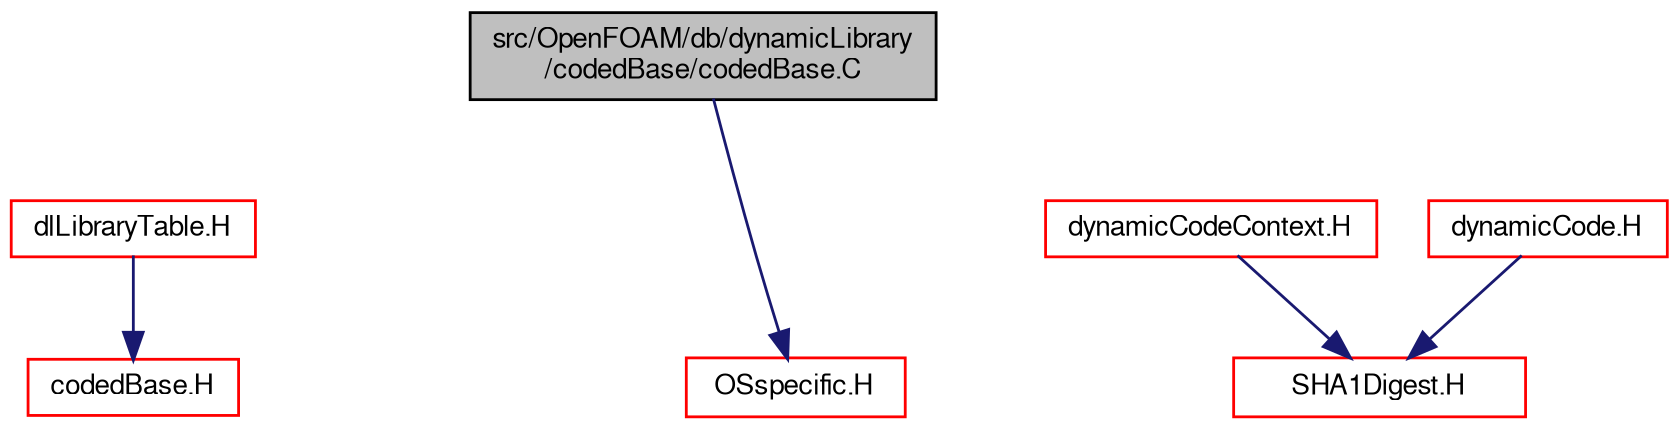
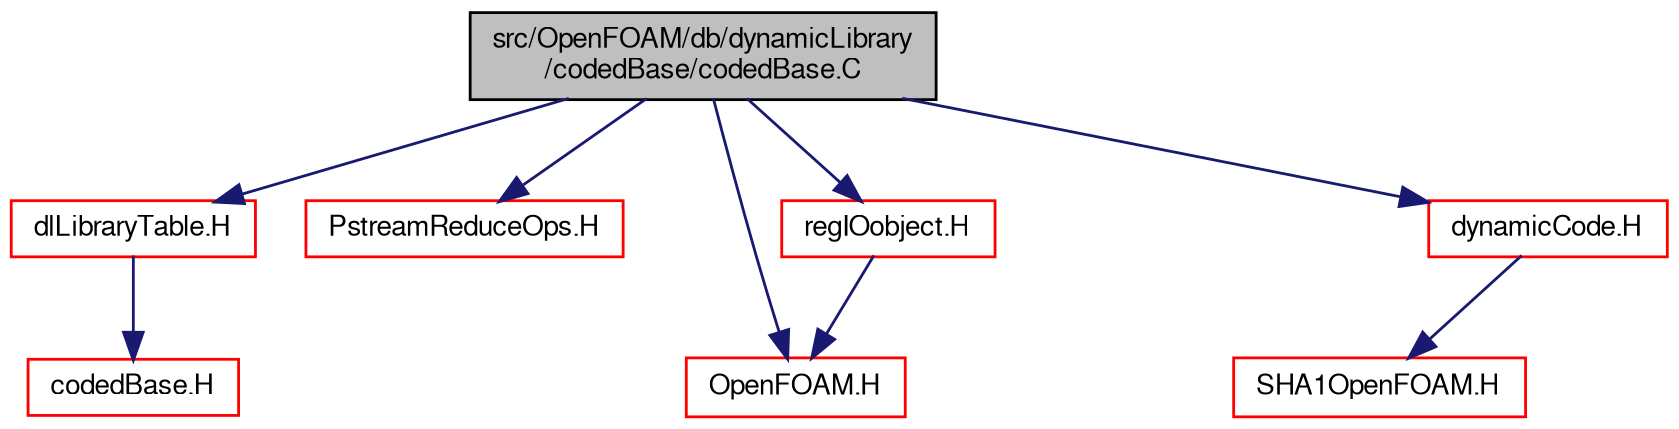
none -> (406, 146)
none -> (1151, 148)
none -> (465, 229)
none -> (888, 229)
(1211, 229) -> none
(796, 387) -> (796, 387)
(1380, 387) -> (1380, 387)
